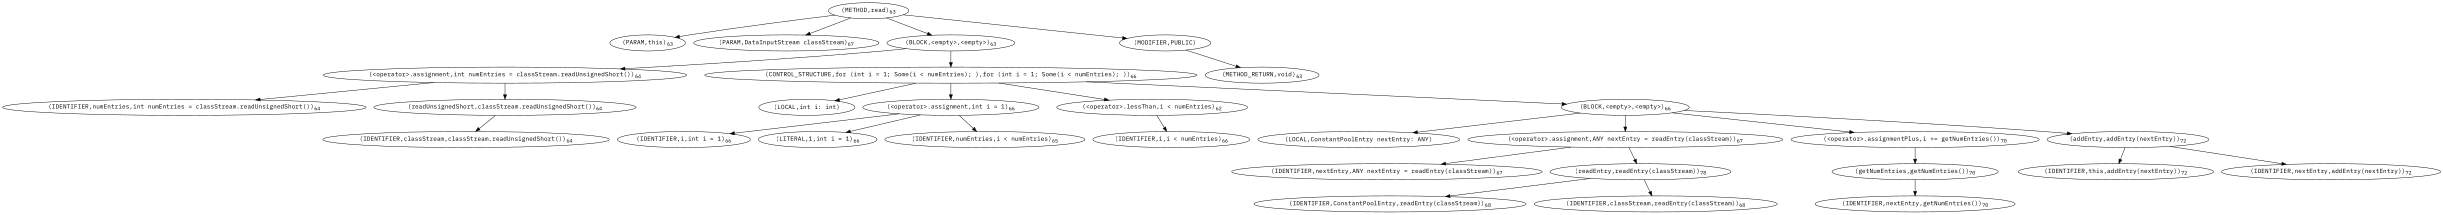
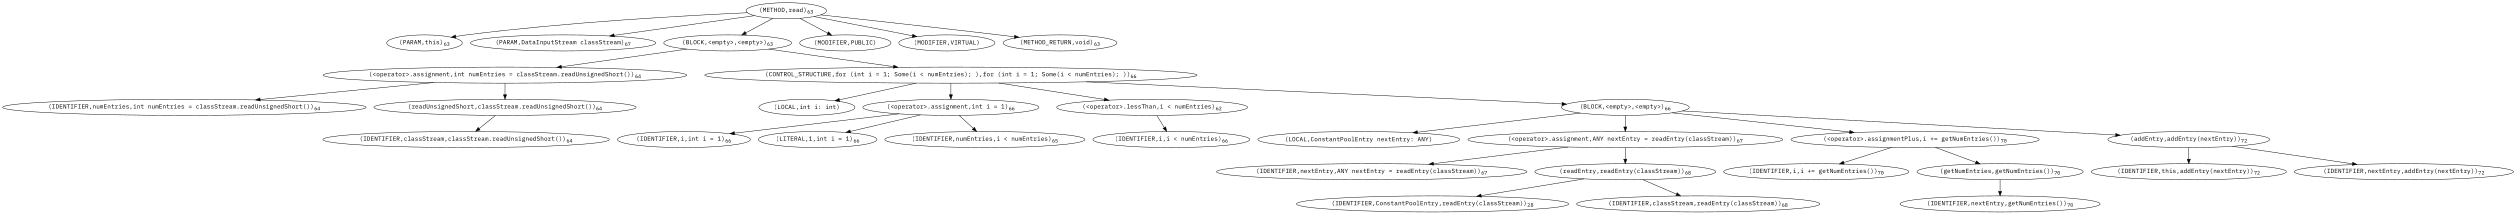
none -> (947, 43)
(1211, 58) -> (918, 26)
(1703, 171) -> (1688, 171)
none -> (1816, 172)
(1488, 203) -> (1530, 203)
